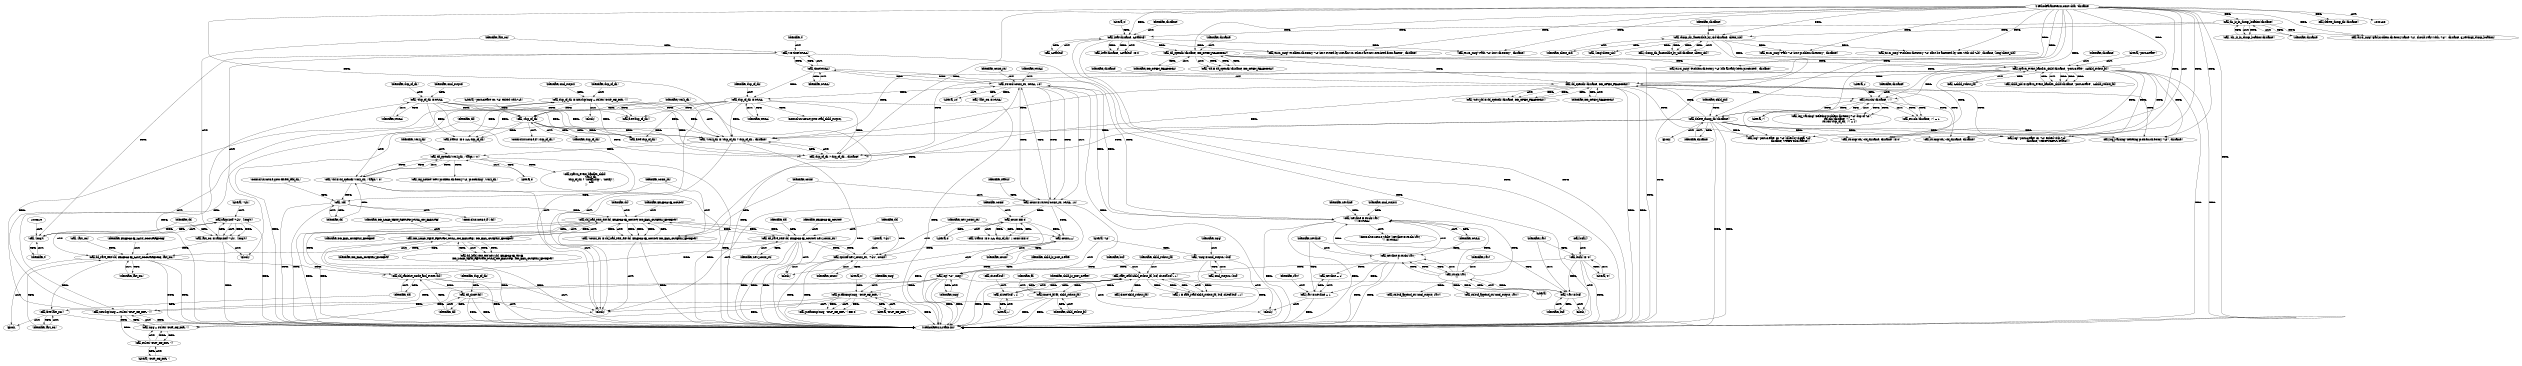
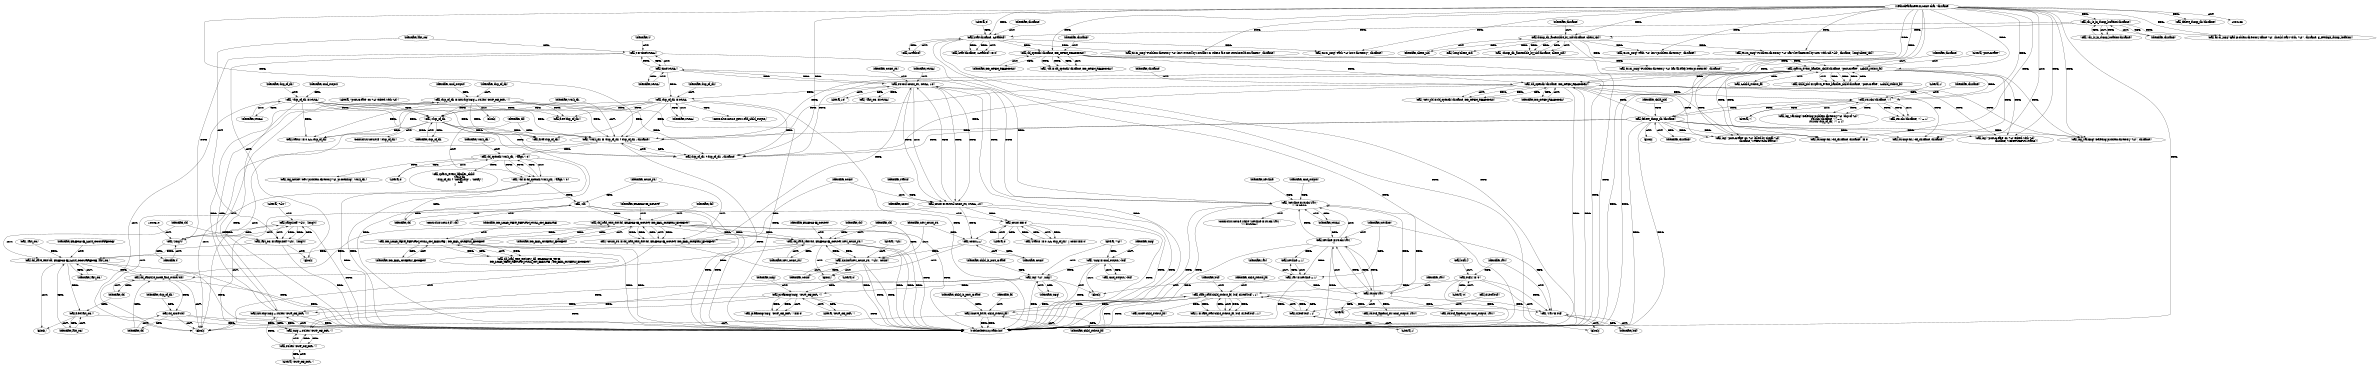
(276, 180) -> none
none -> (1327, 290)
